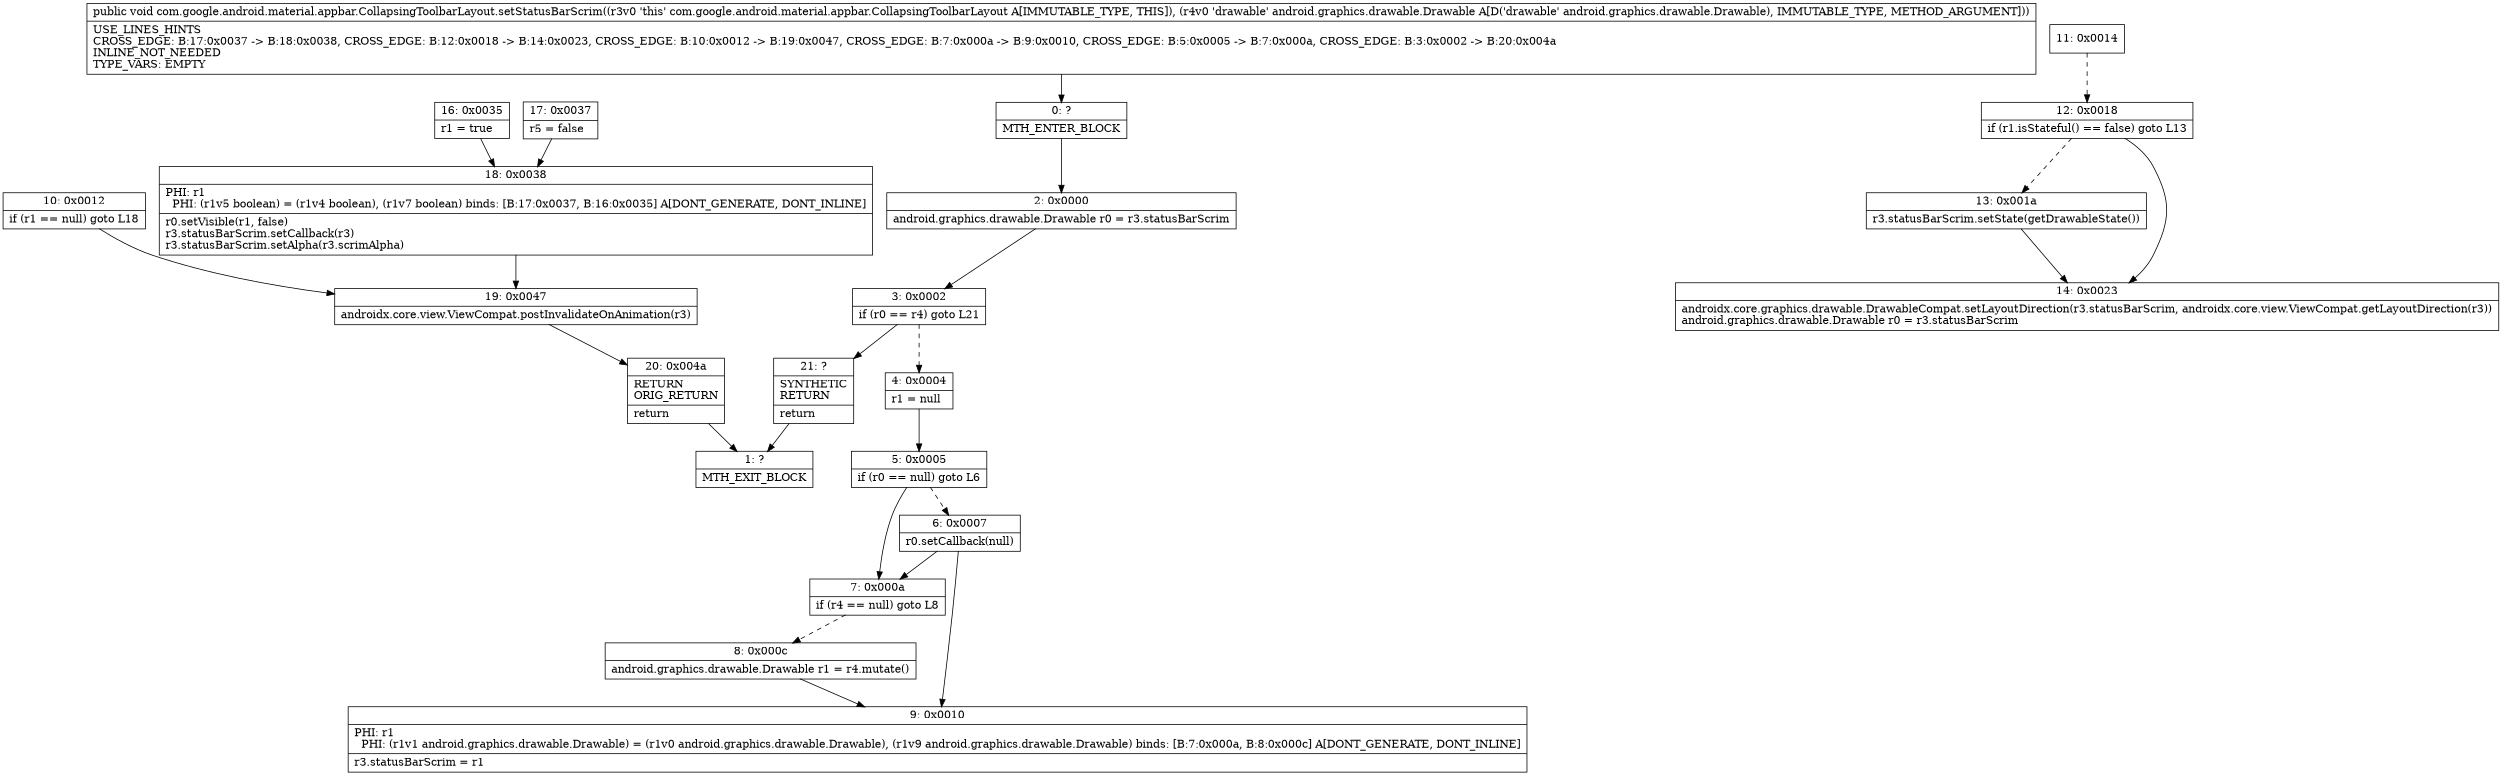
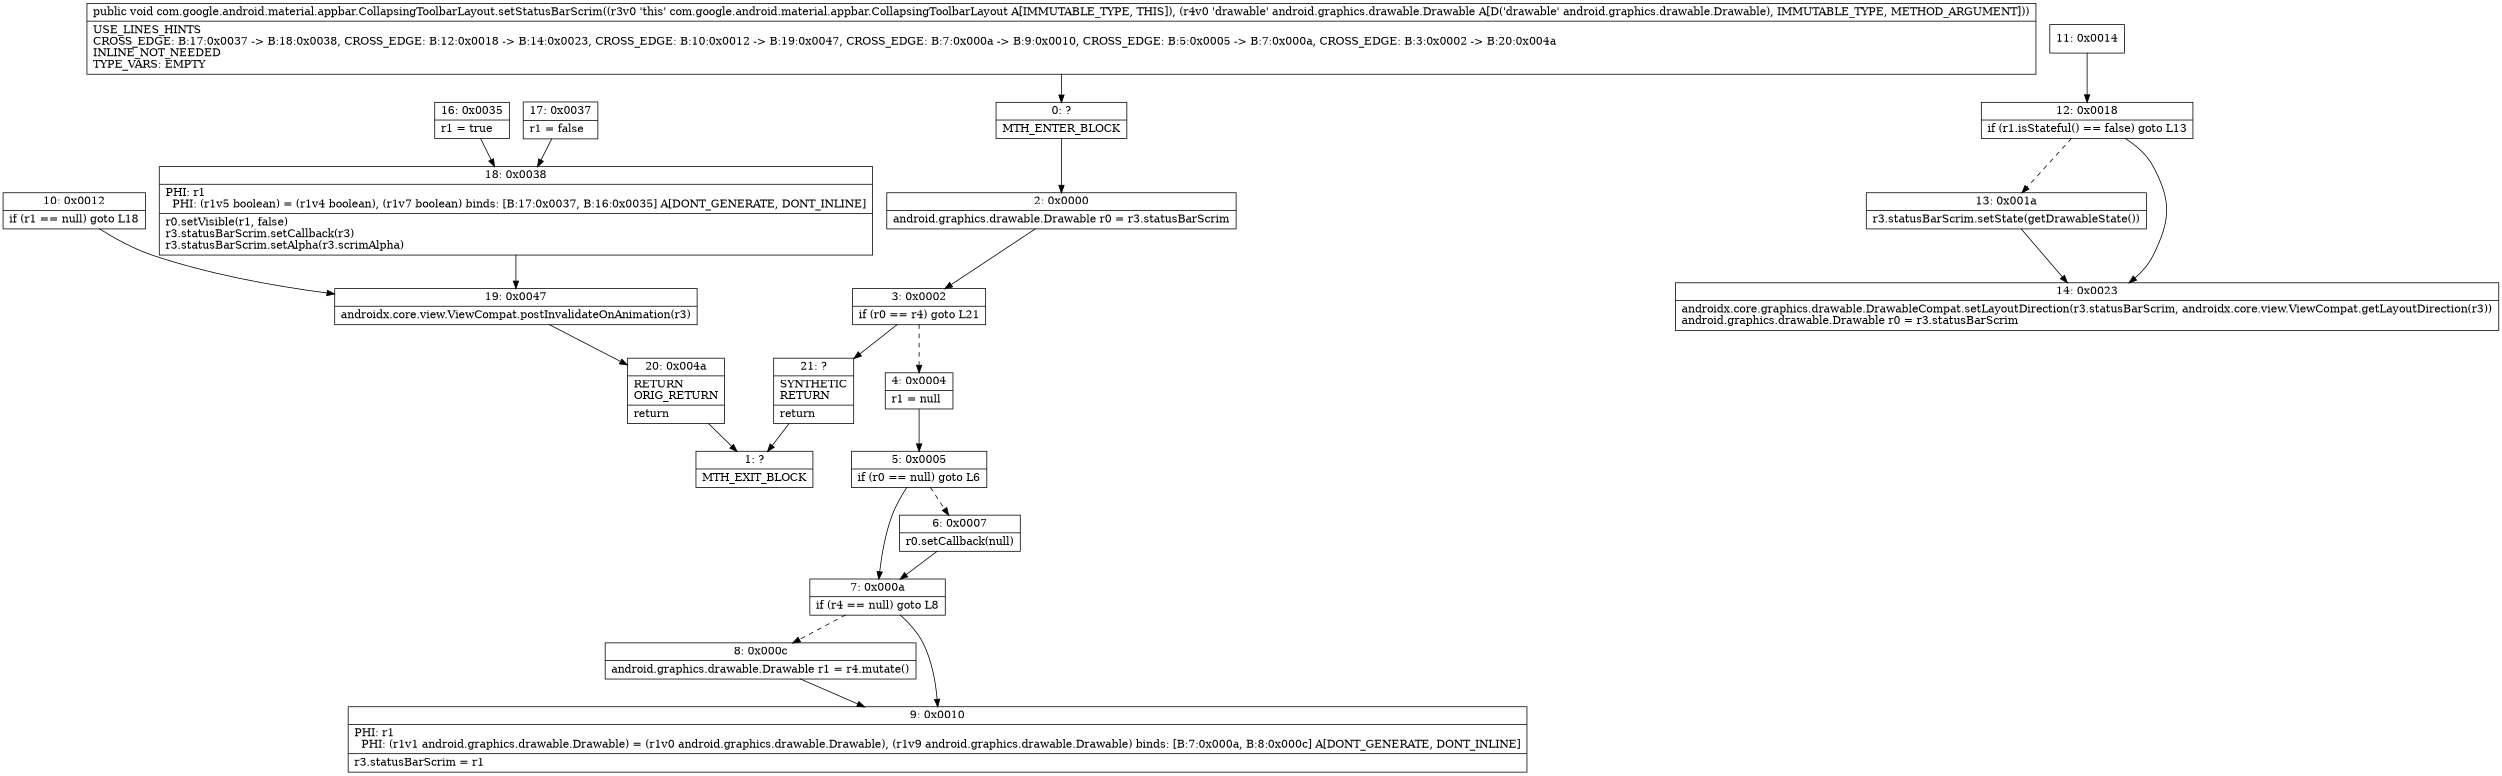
(2087, 74) -> (2087, 74)
(557, 129) -> (557, 129)
(951, 625) -> (927, 653)
